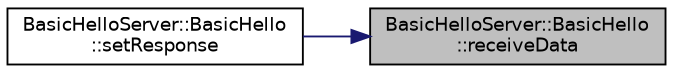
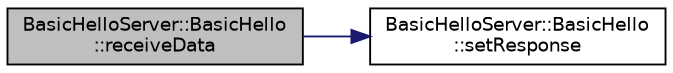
(327, 36) -> (327, 36)
